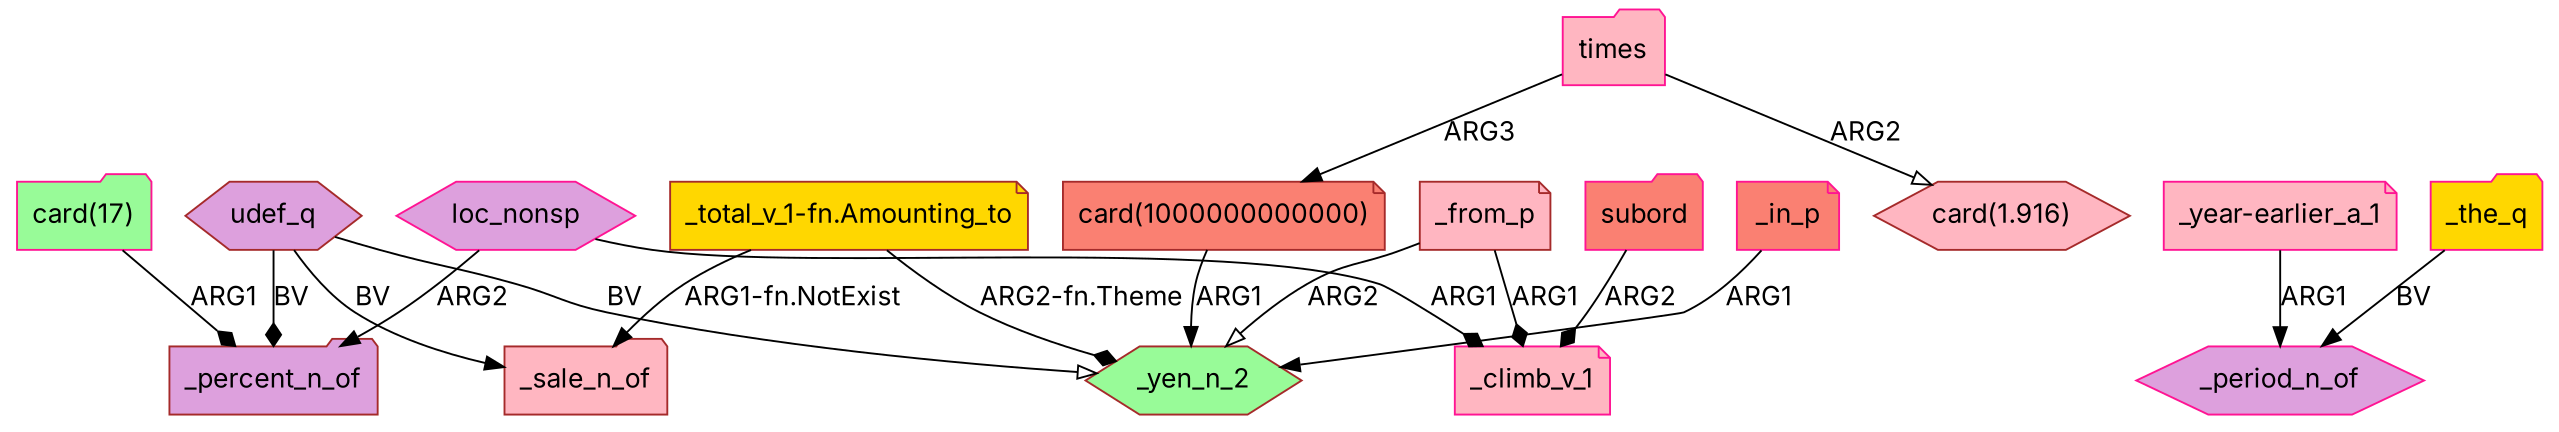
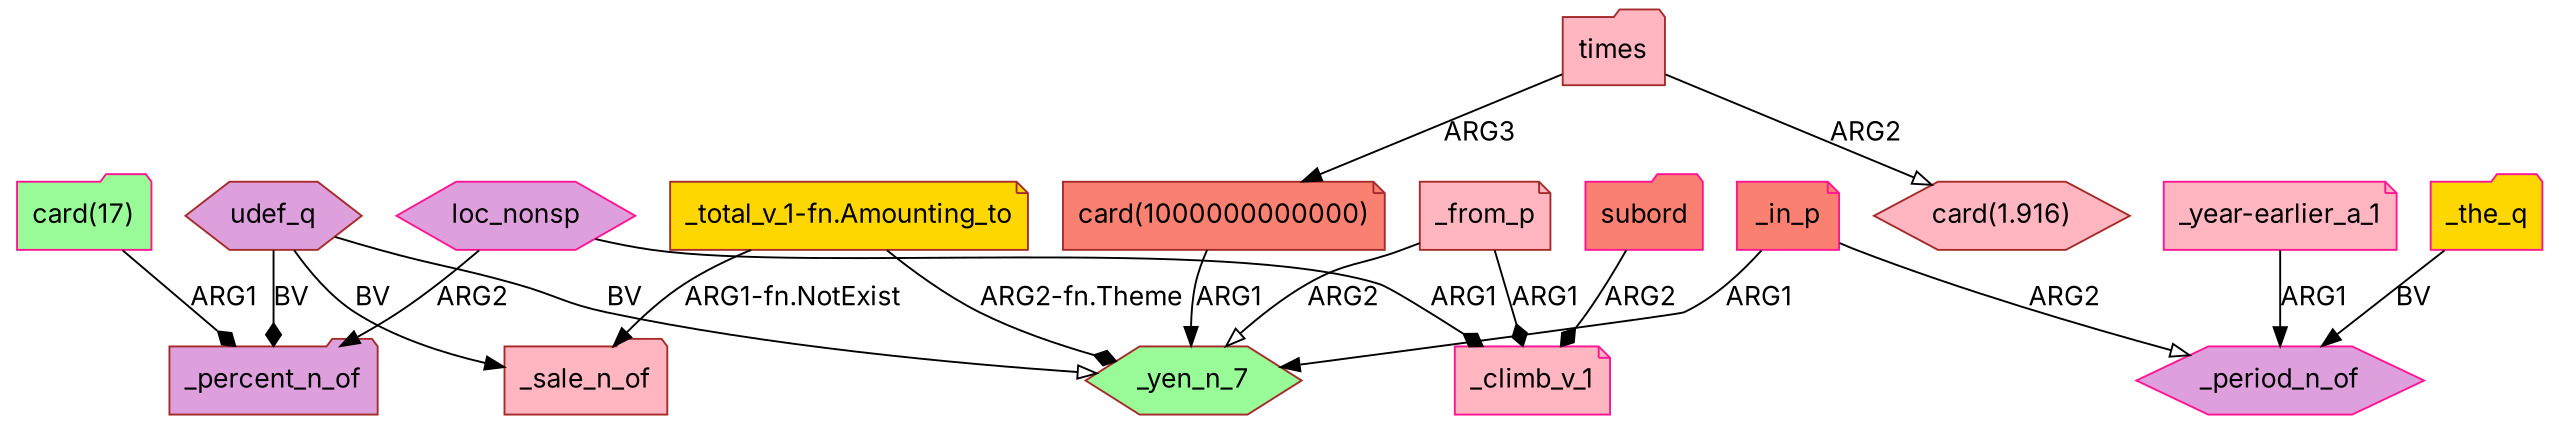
(1614, 51) -> (1614, 51)
none -> (2004, 301)
(1194, 381) -> (1194, 381)
